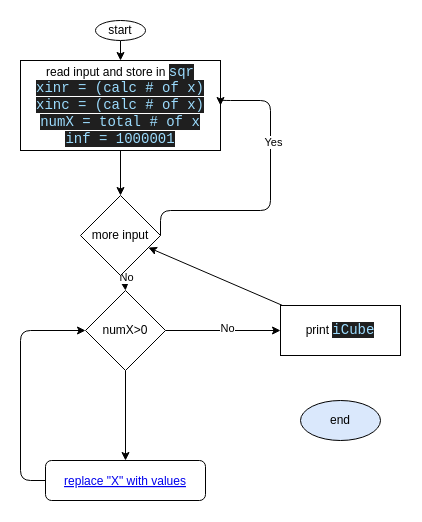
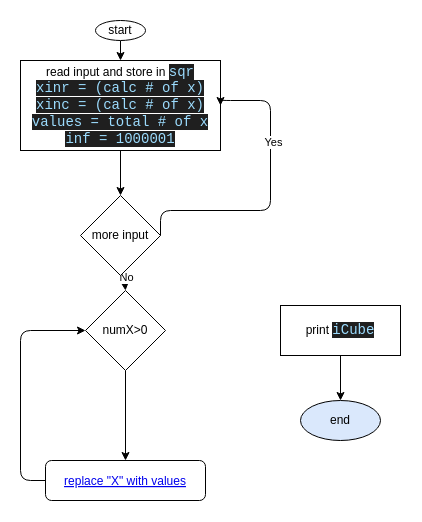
(121, 106) -> (121, 106)
(218, 278) -> (341, 375)
(220, 331) -> none
